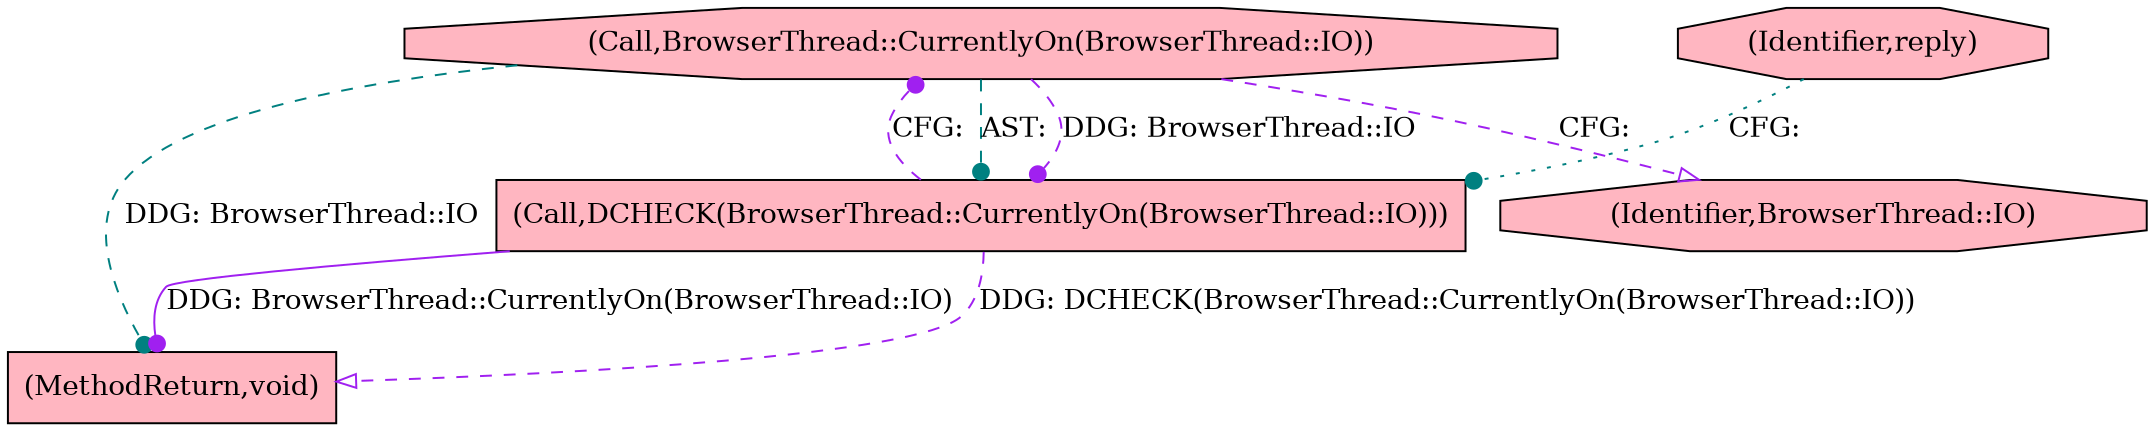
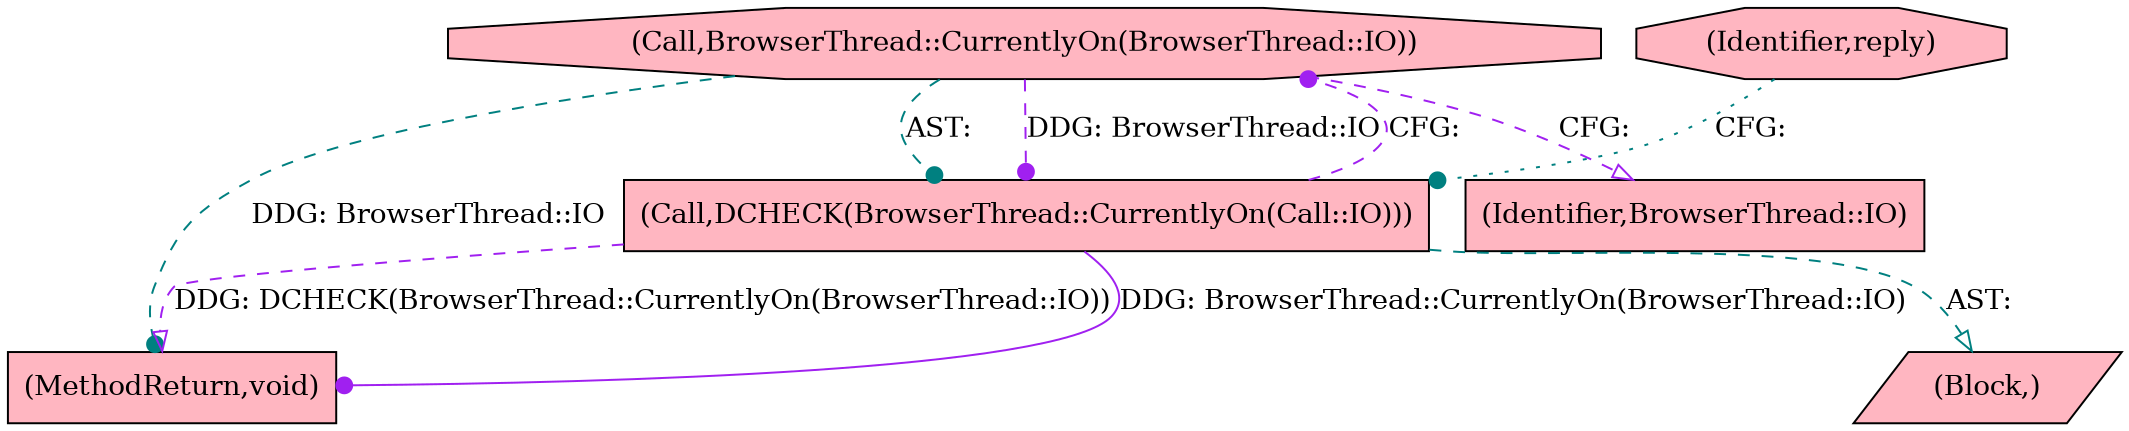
(981, 216) -> (1026, 216)
(1824, 216) -> (1695, 216)
none -> (1988, 388)
